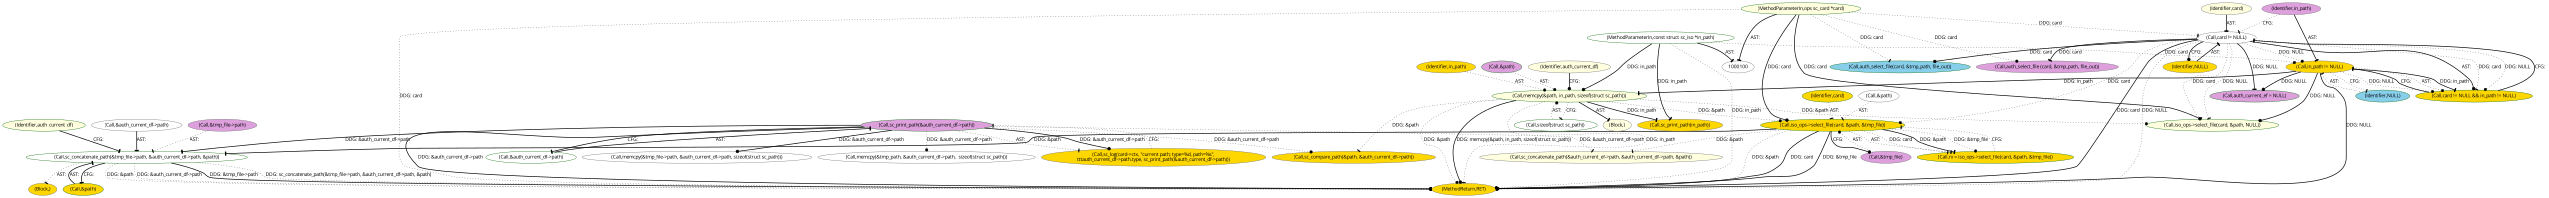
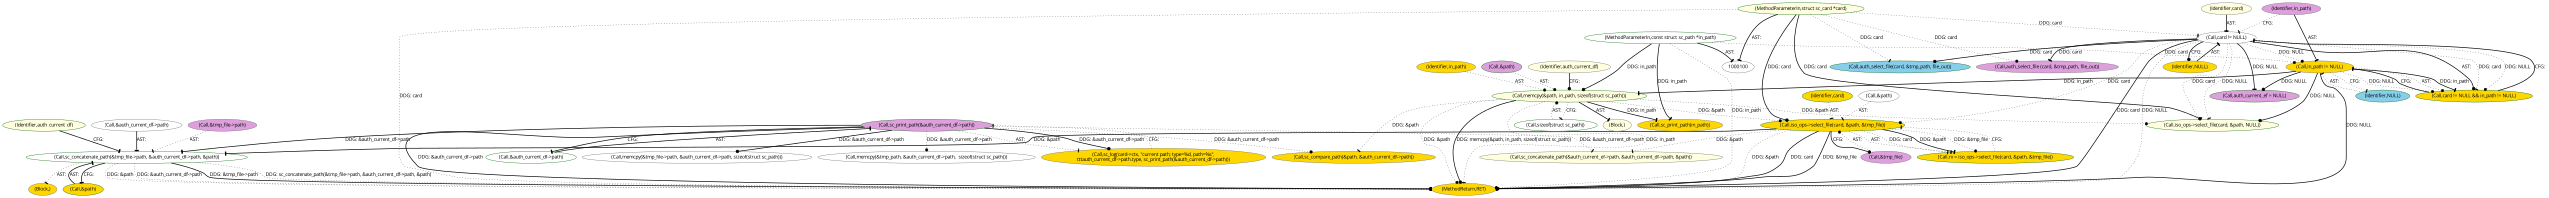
(1801, 9) -> (1801, 9)
(1661, 38) -> (1660, 38)
